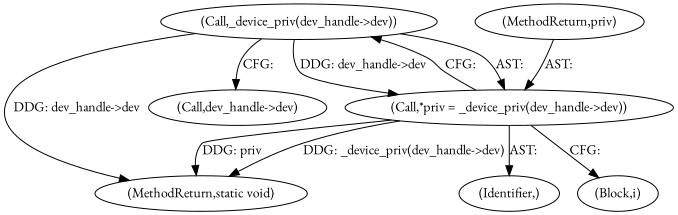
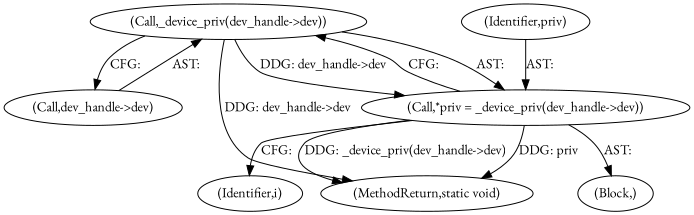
(560, 22) -> (526, 22)
none -> (156, 67)
(509, 194) -> (616, 194)
(618, 194) -> (250, 194)
